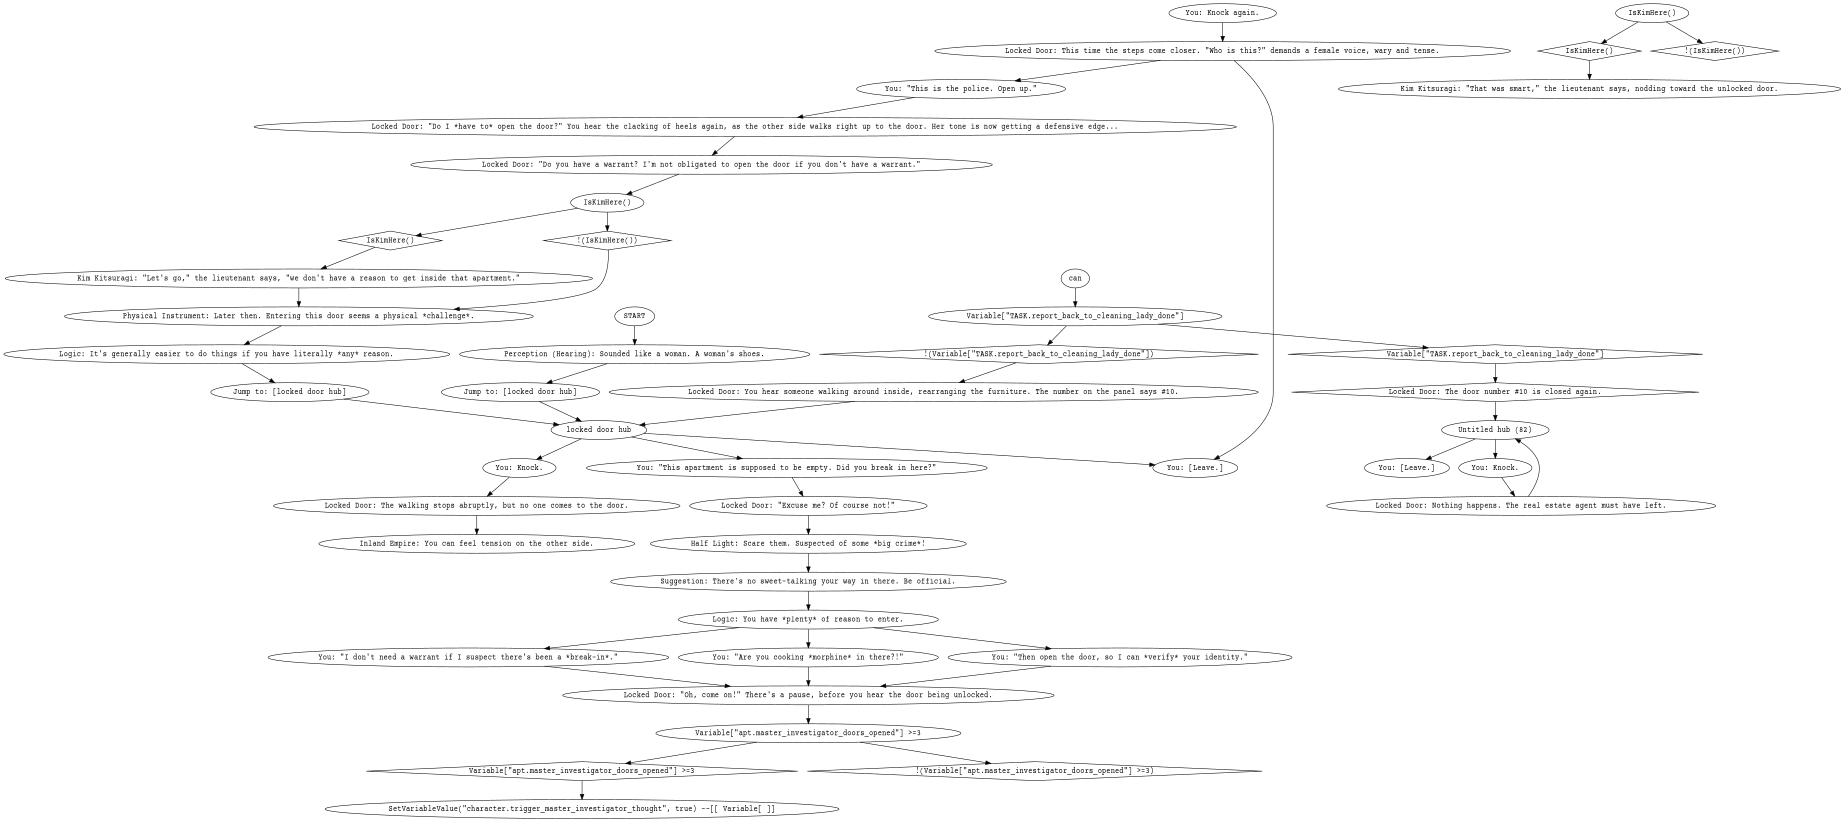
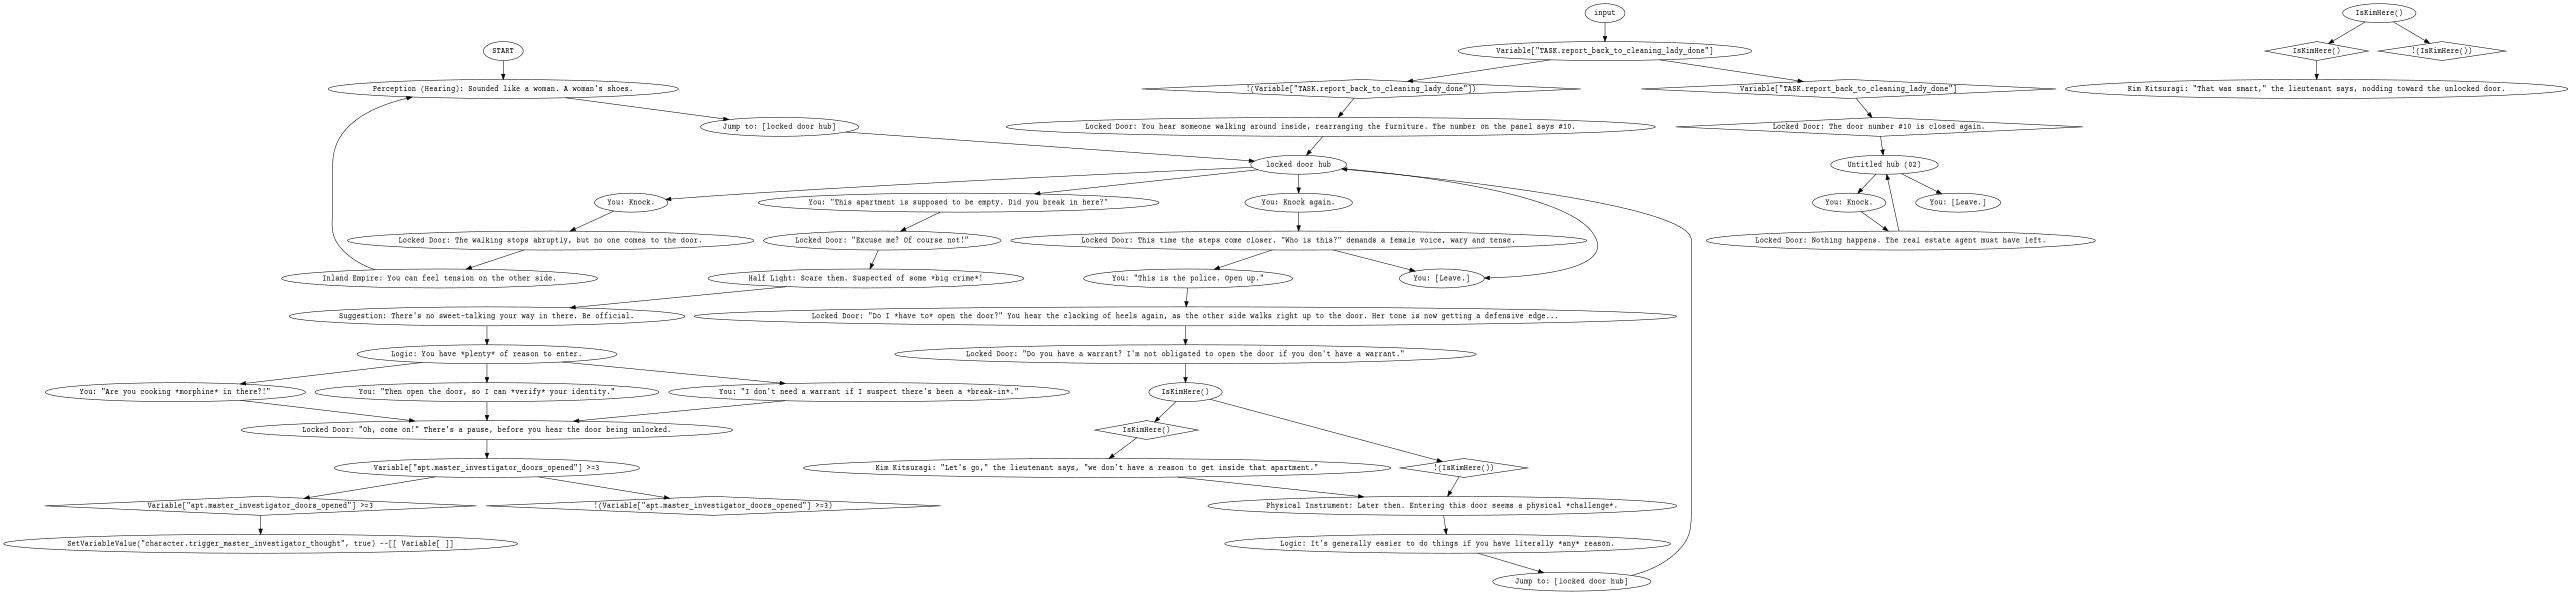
none -> (333, 174)
none -> (1299, 181)
(1075, 278) -> (1605, 13)
(1495, 430) -> (1885, 165)
